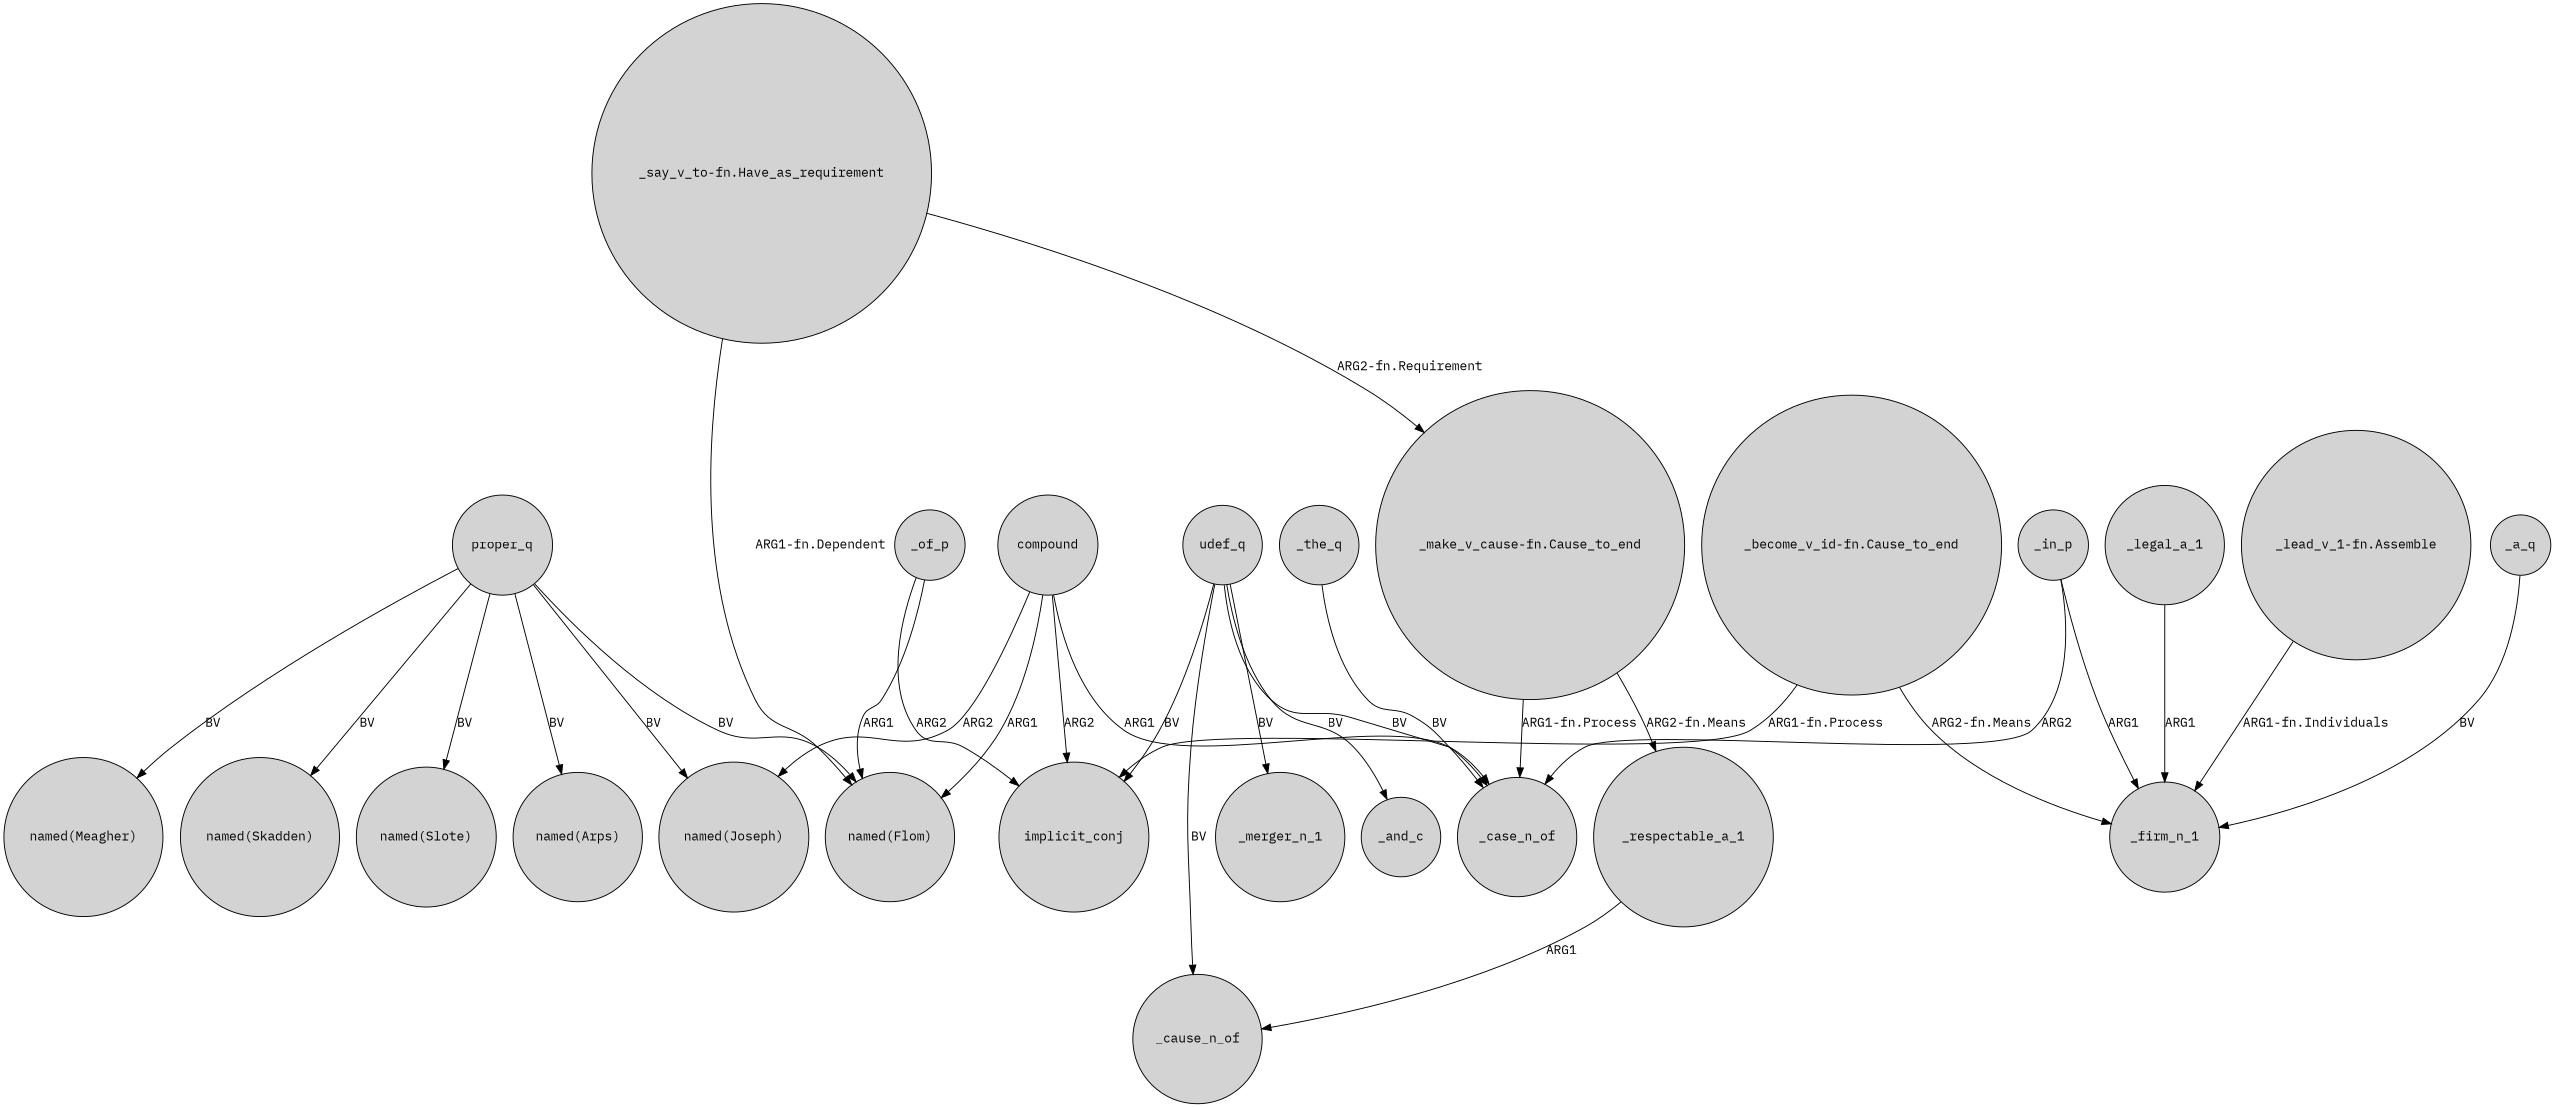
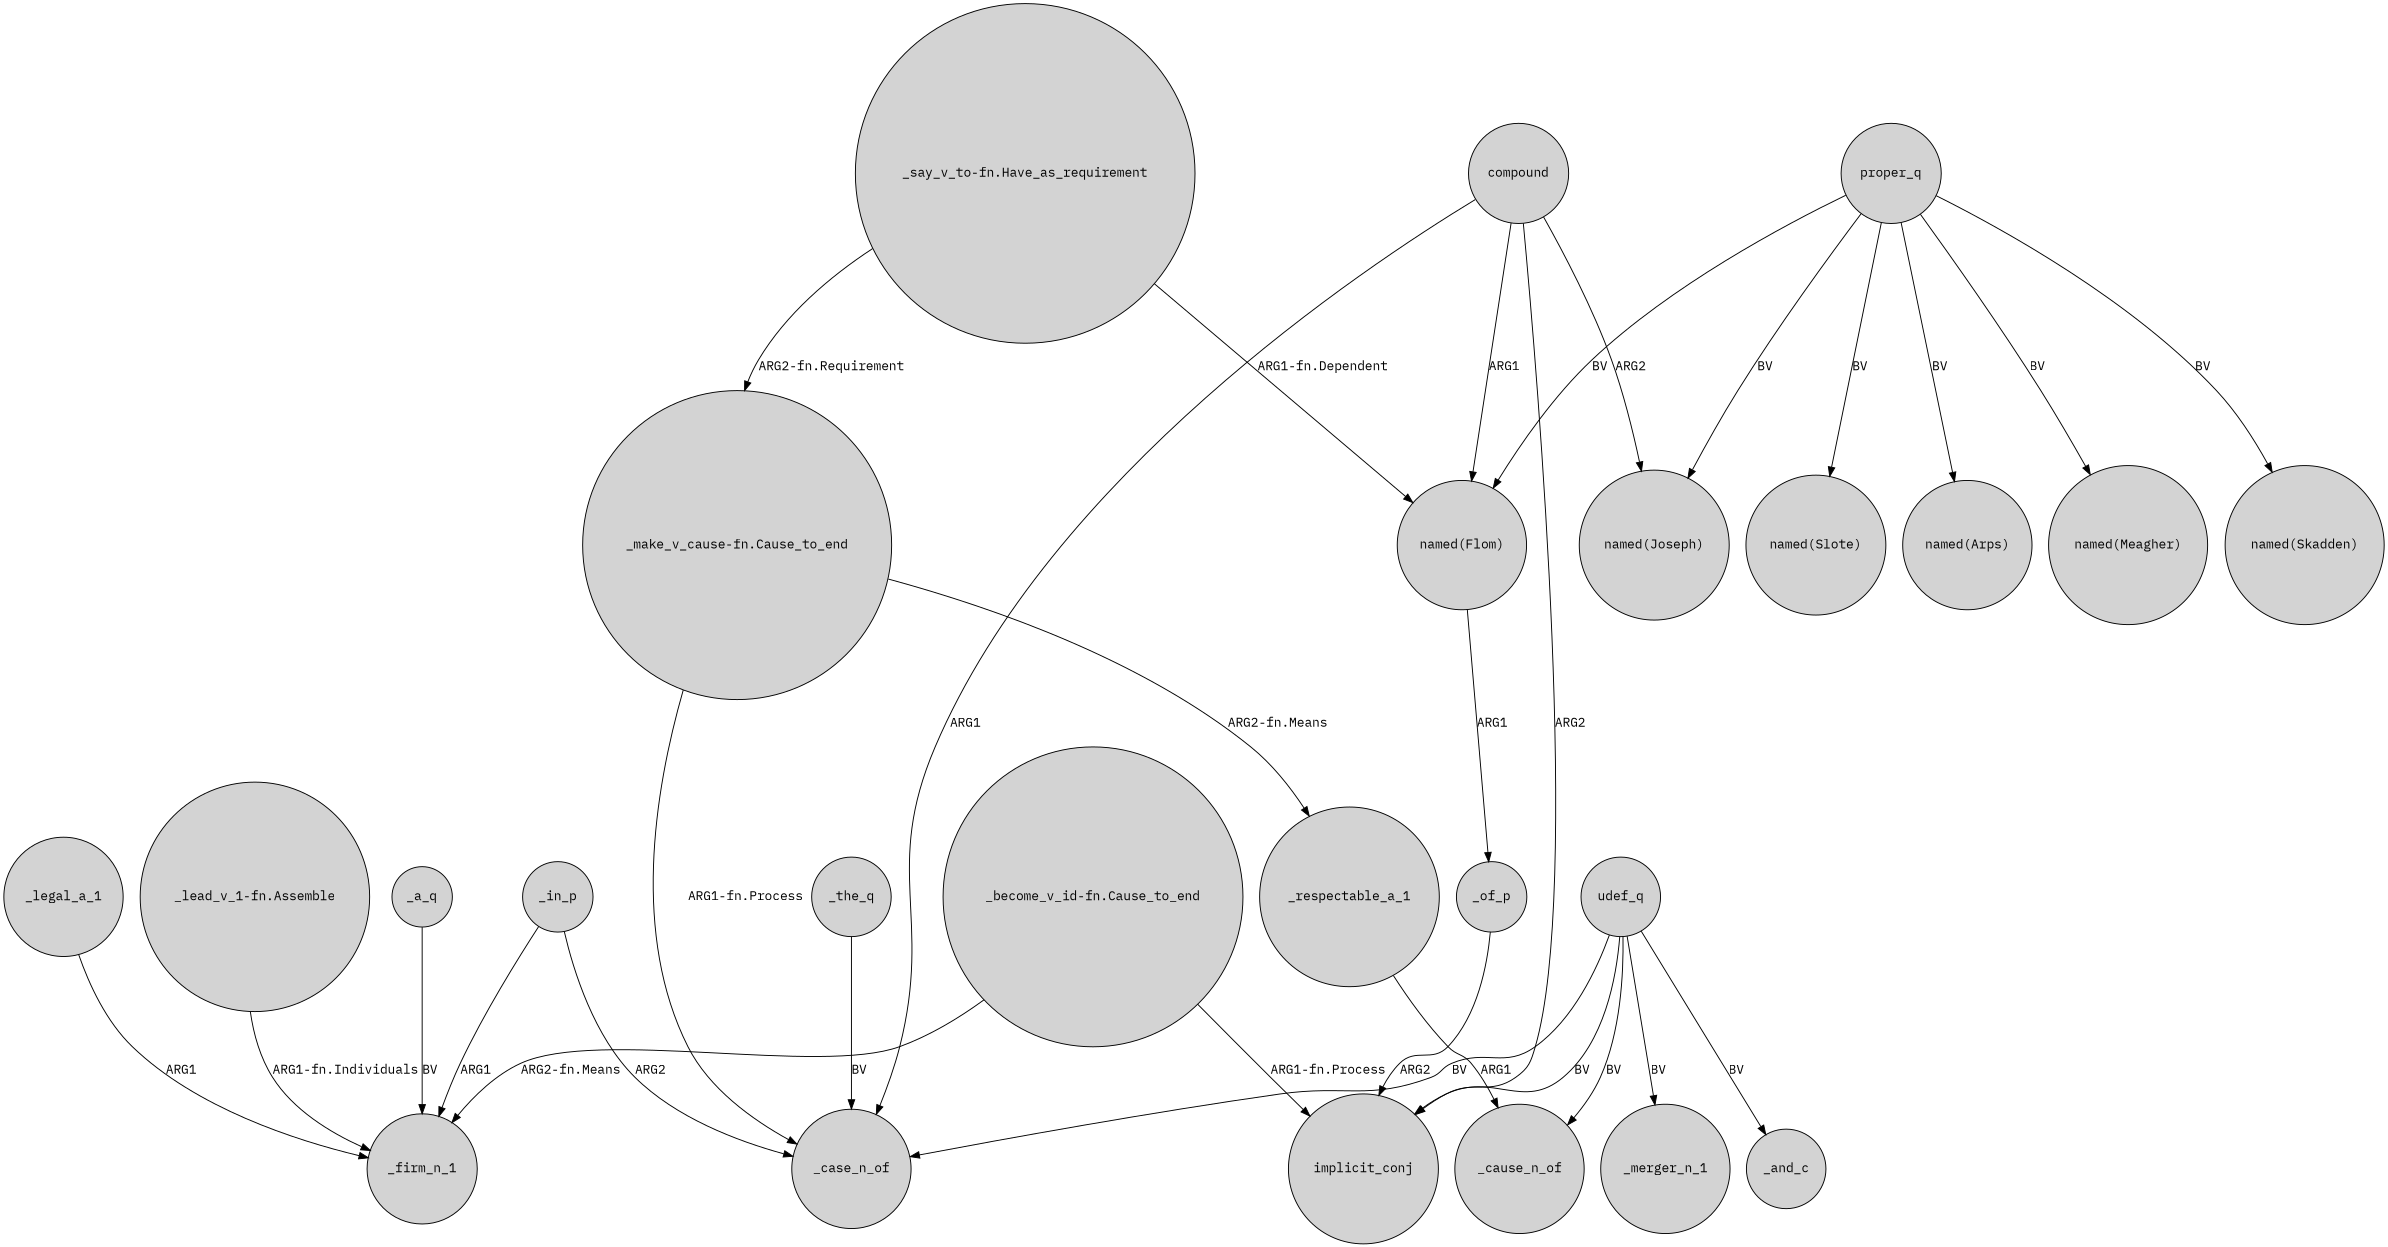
(891, 683) -> (1478, 731)
